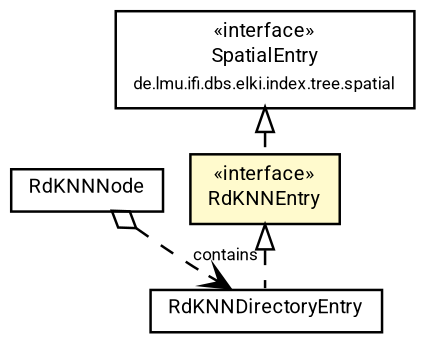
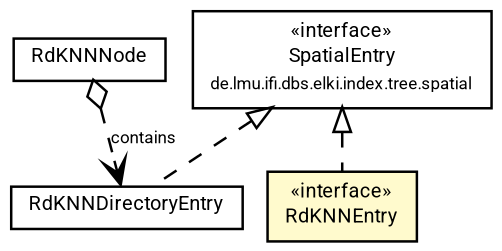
(265, 269) -> (203, 153)
